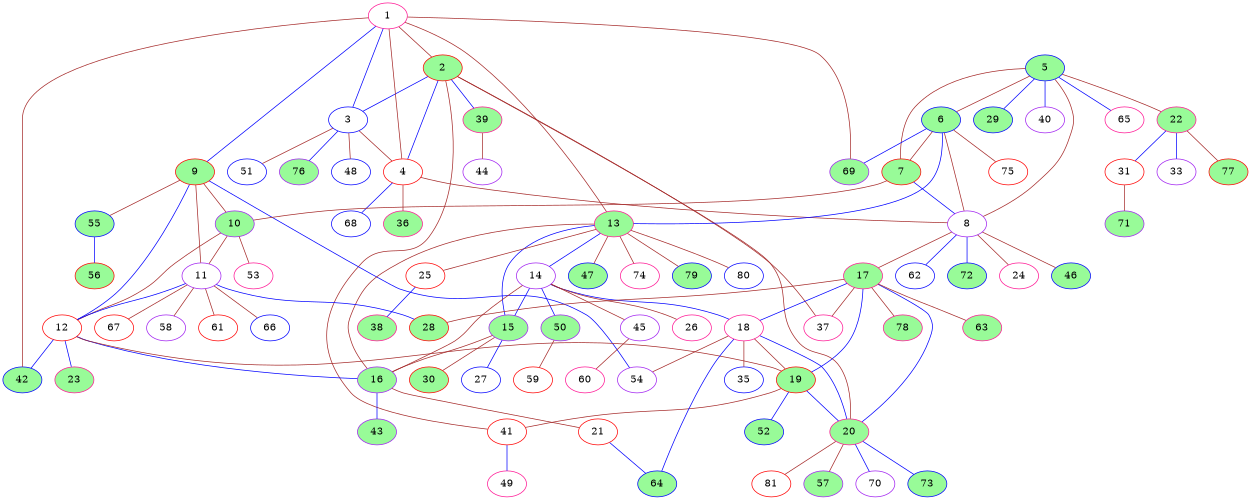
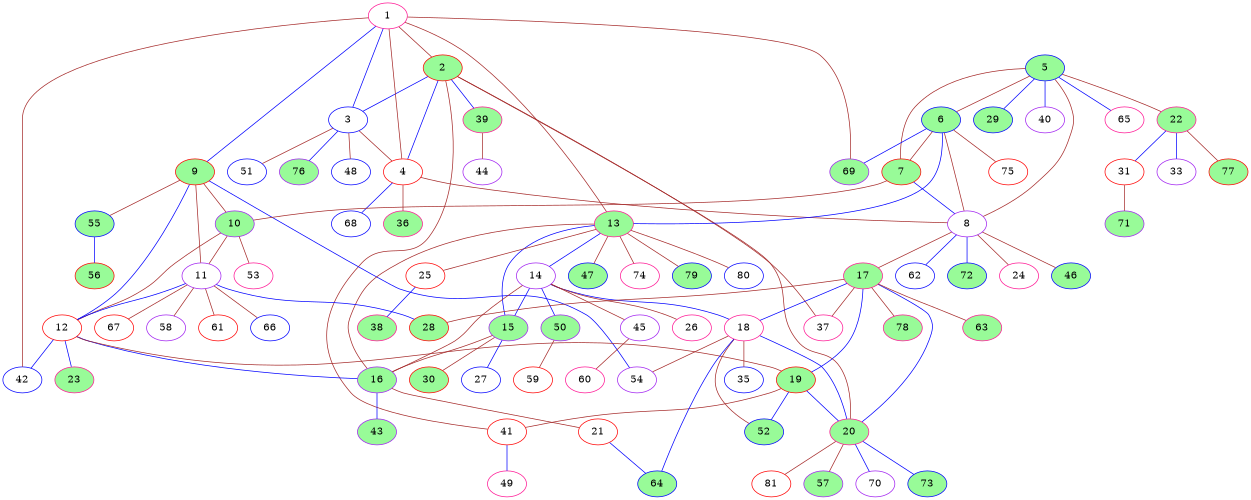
(770, 354) -> (716, 386)
(22, 380) -> (22, 380)
